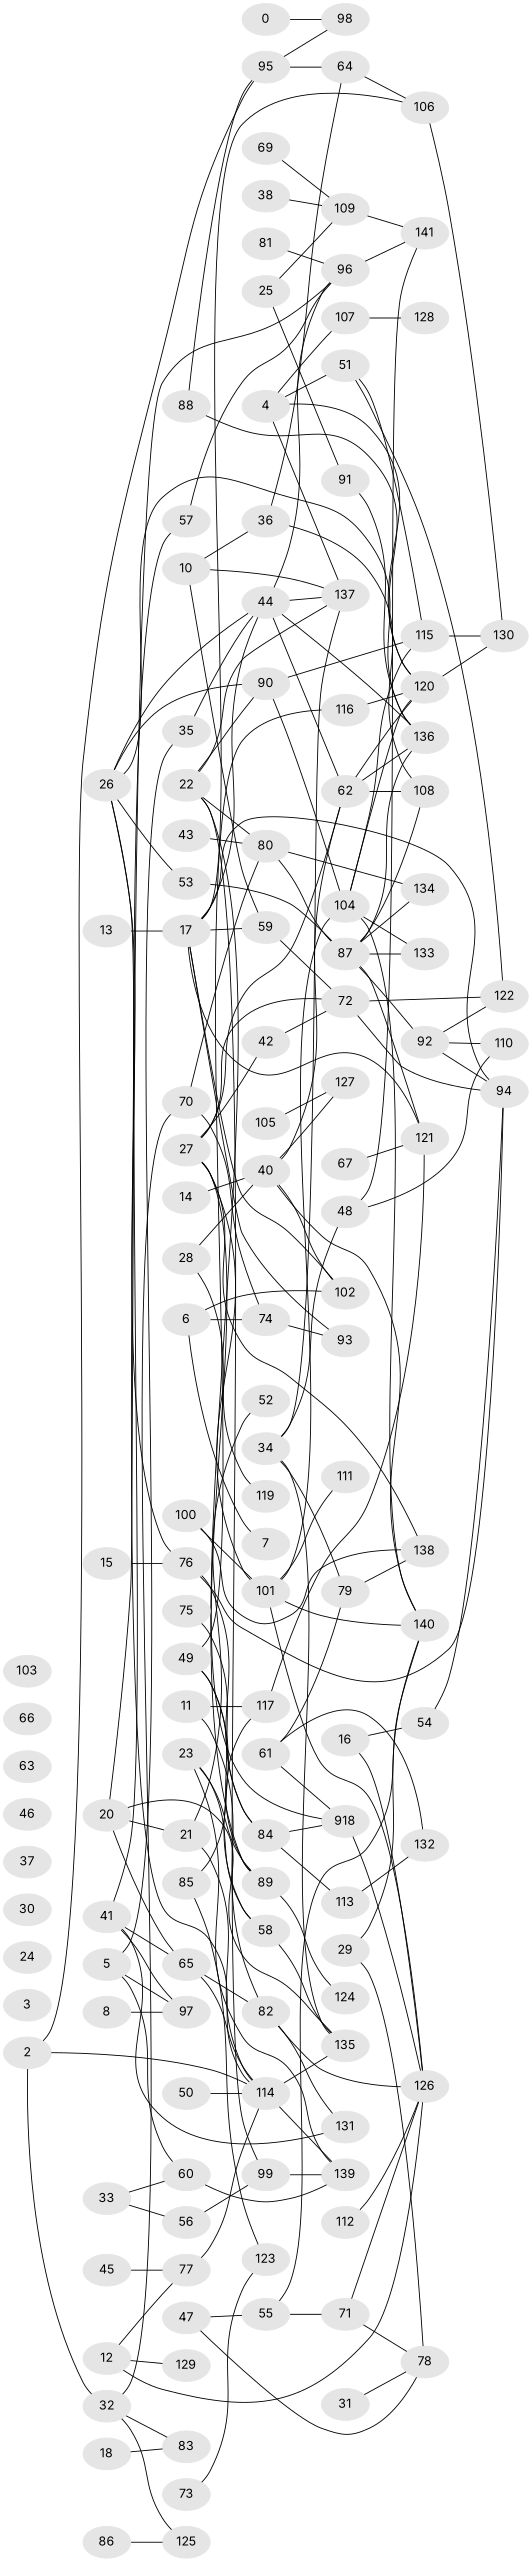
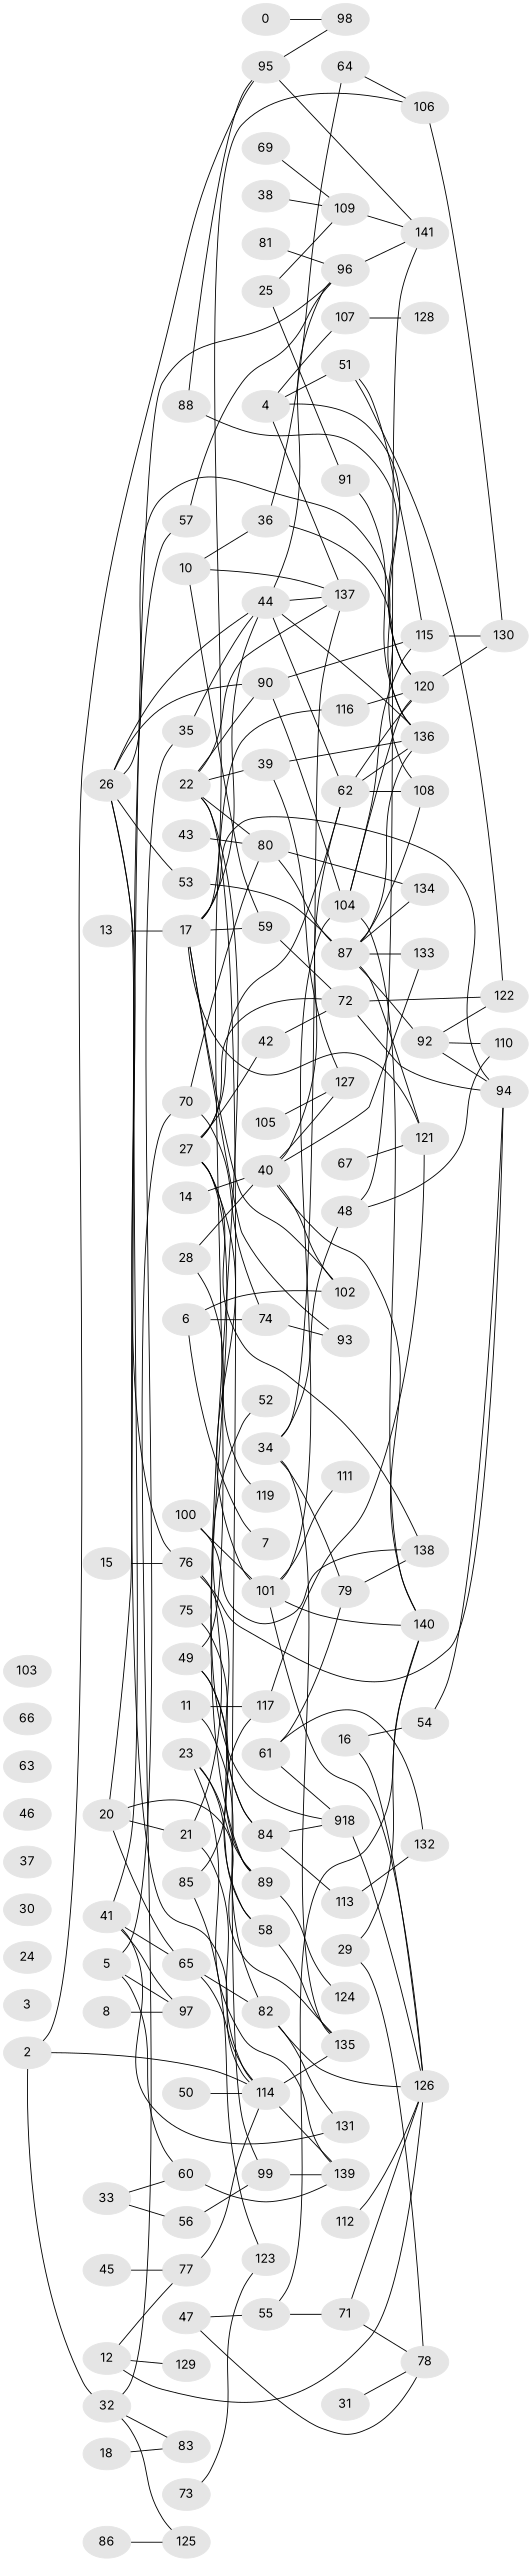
(306, 67) -> (345, 150)
none -> (266, 765)
(396, 937) -> (377, 1086)
